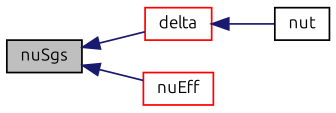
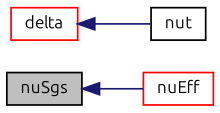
(122, 37) -> none
